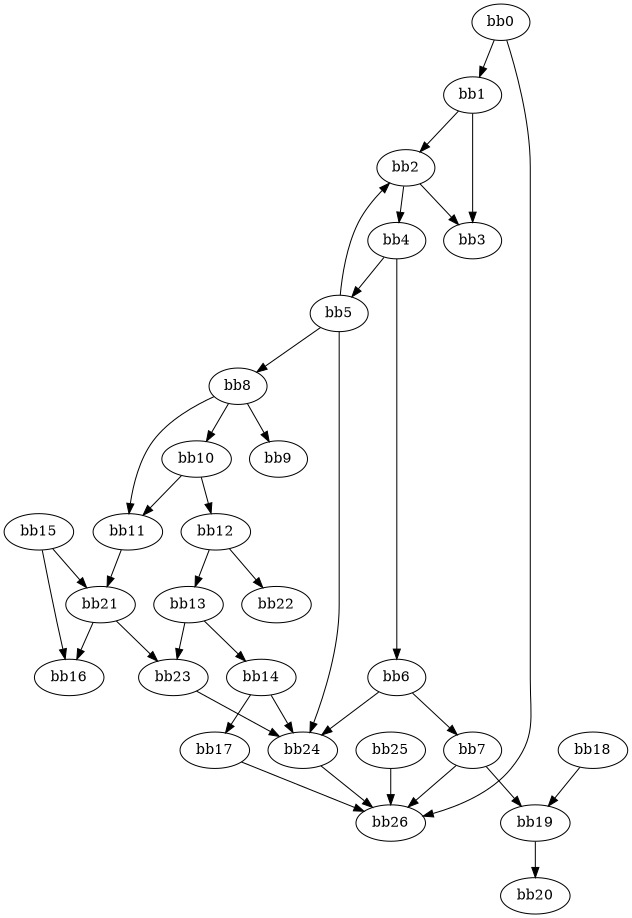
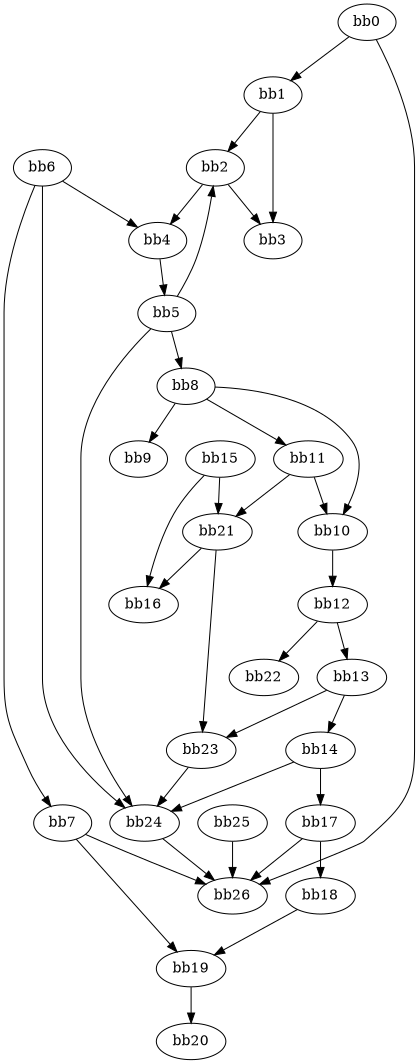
(397, 454) -> (96, 202)
(166, 492) -> (319, 491)
none -> (321, 853)
